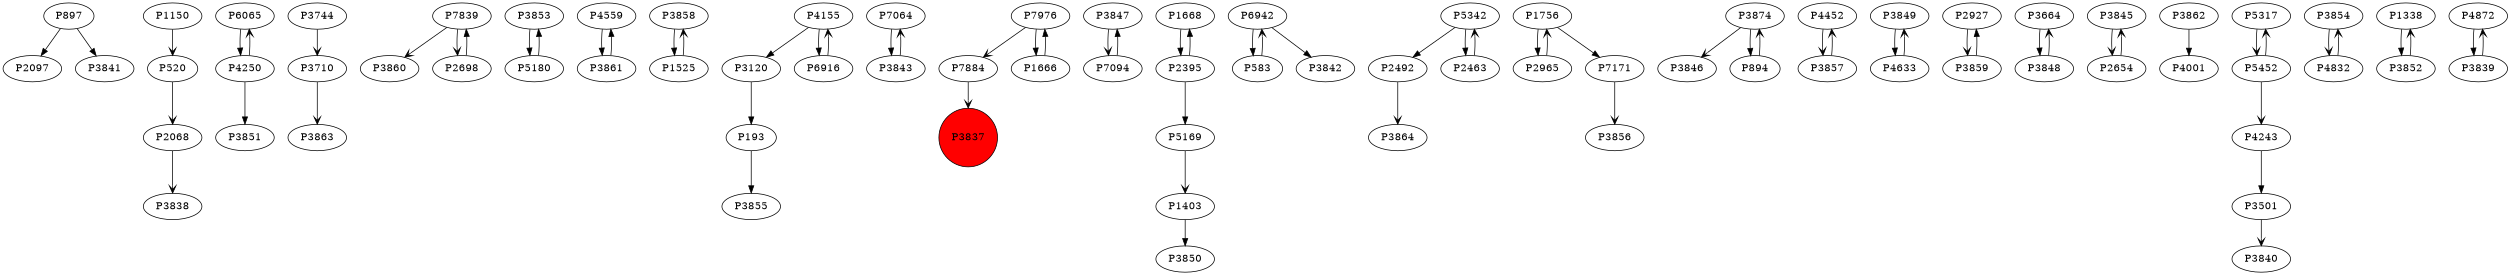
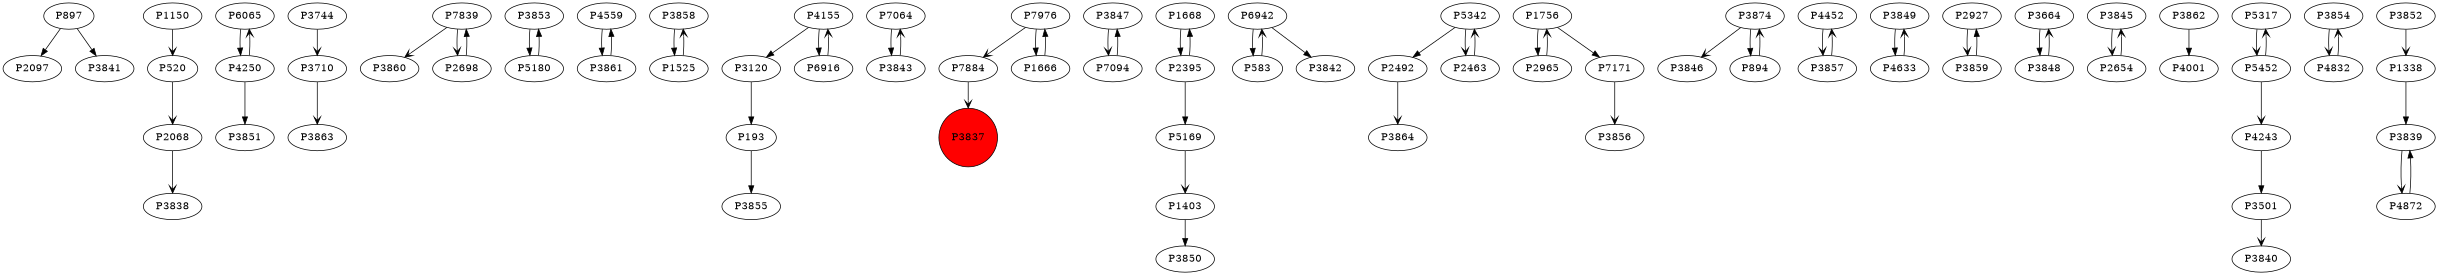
(1465, 39) -> (1465, 39)
(2401, 39) -> (2406, 99)
